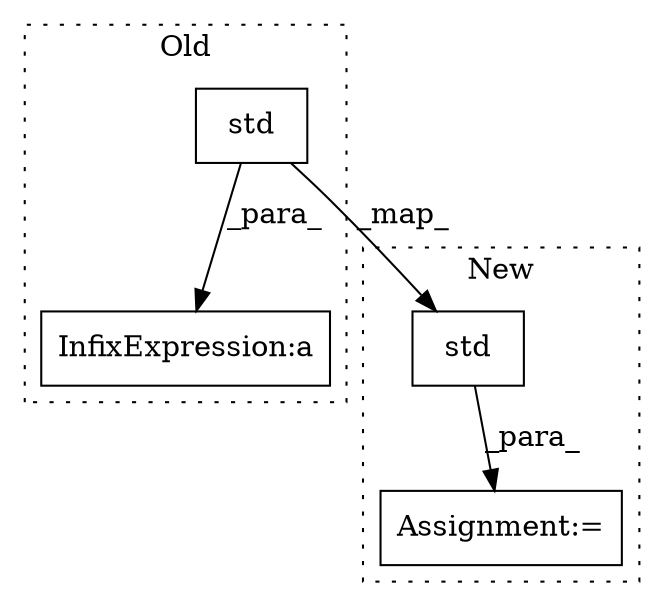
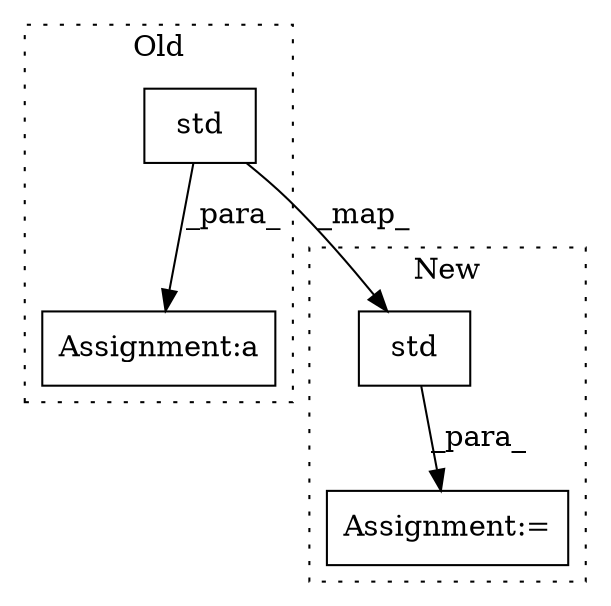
(186, 349) -> (159, 349)
